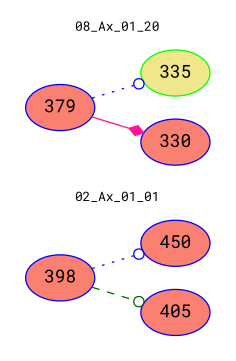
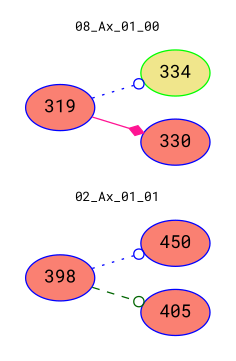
(118, 28) -> (118, 28)
(175, 73) -> (175, 73)
(60, 108) -> (60, 108)
